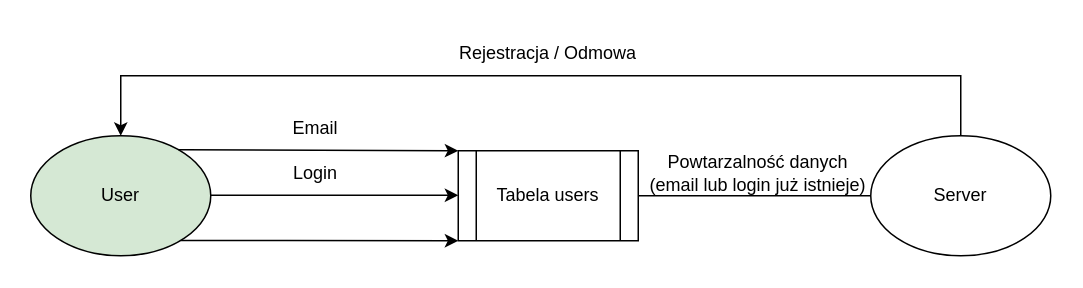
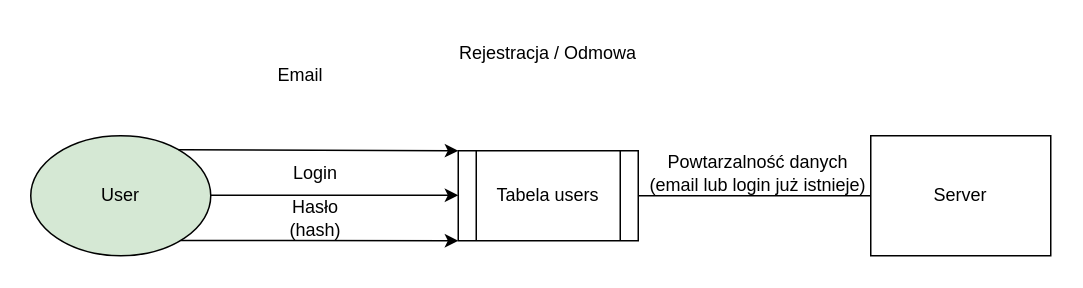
(546, 76) -> none
(316, 128) -> (301, 76)
(961, 196) -> (961, 196)
none -> (316, 218)
